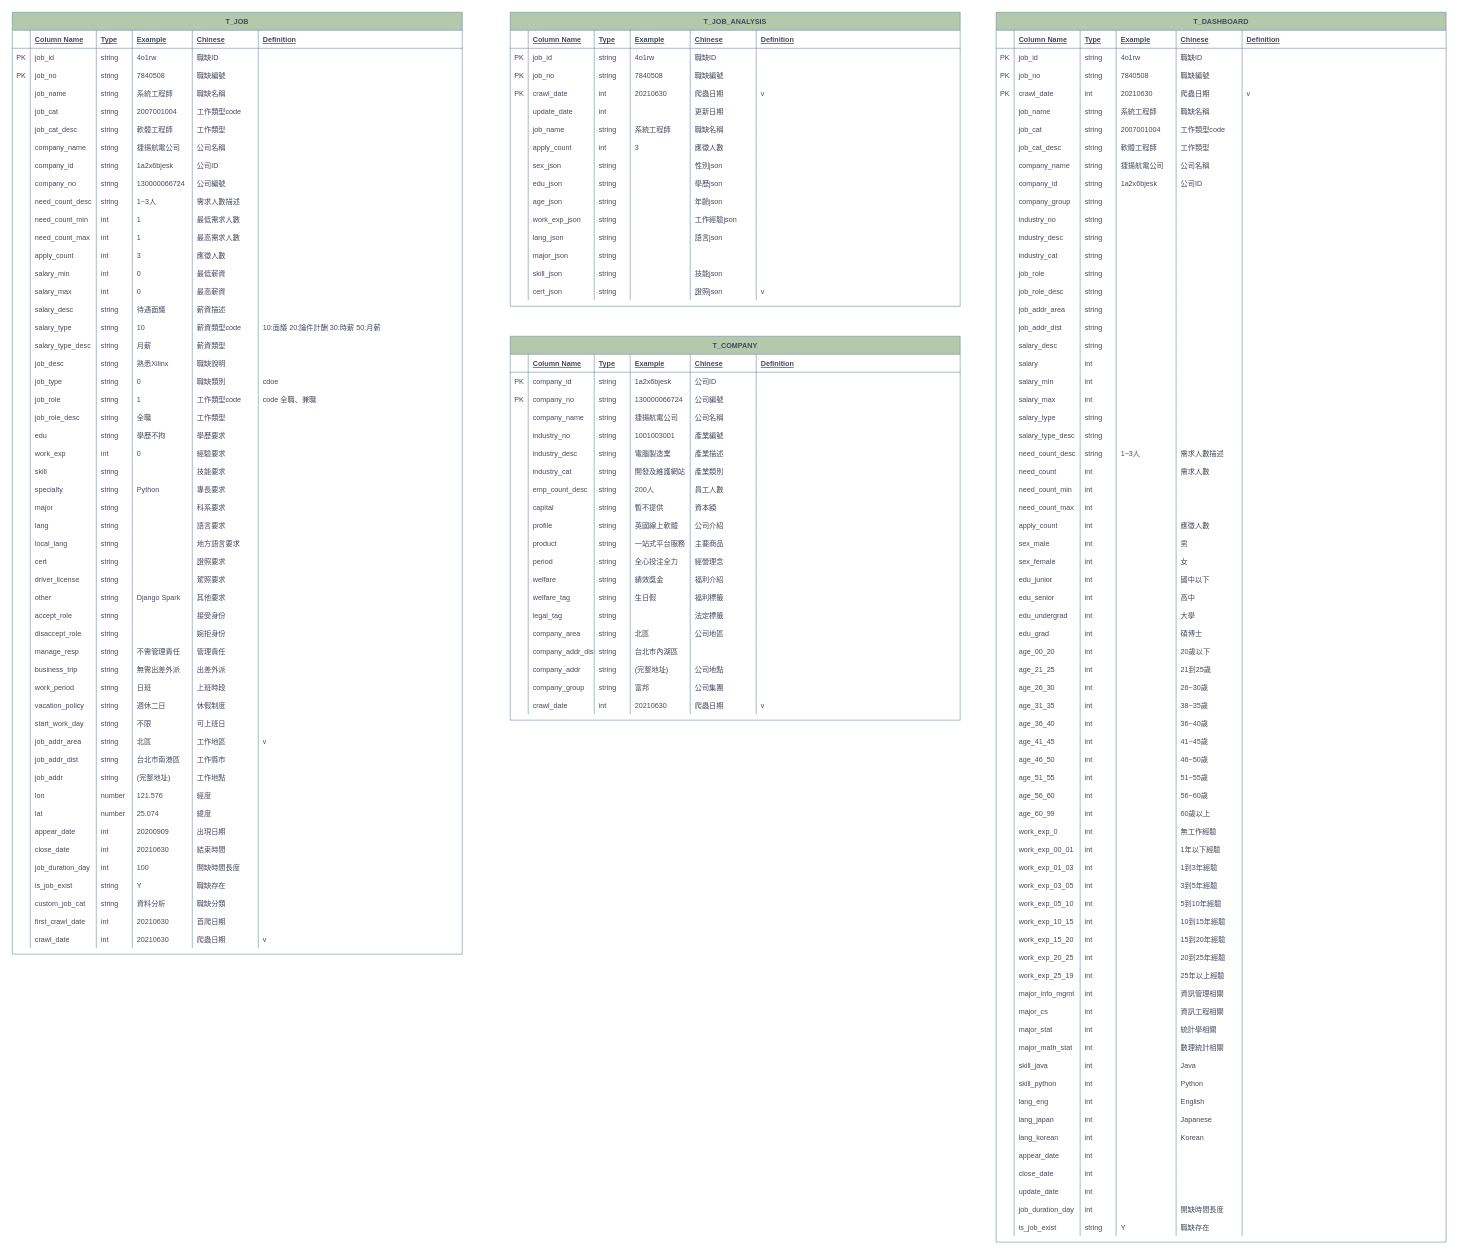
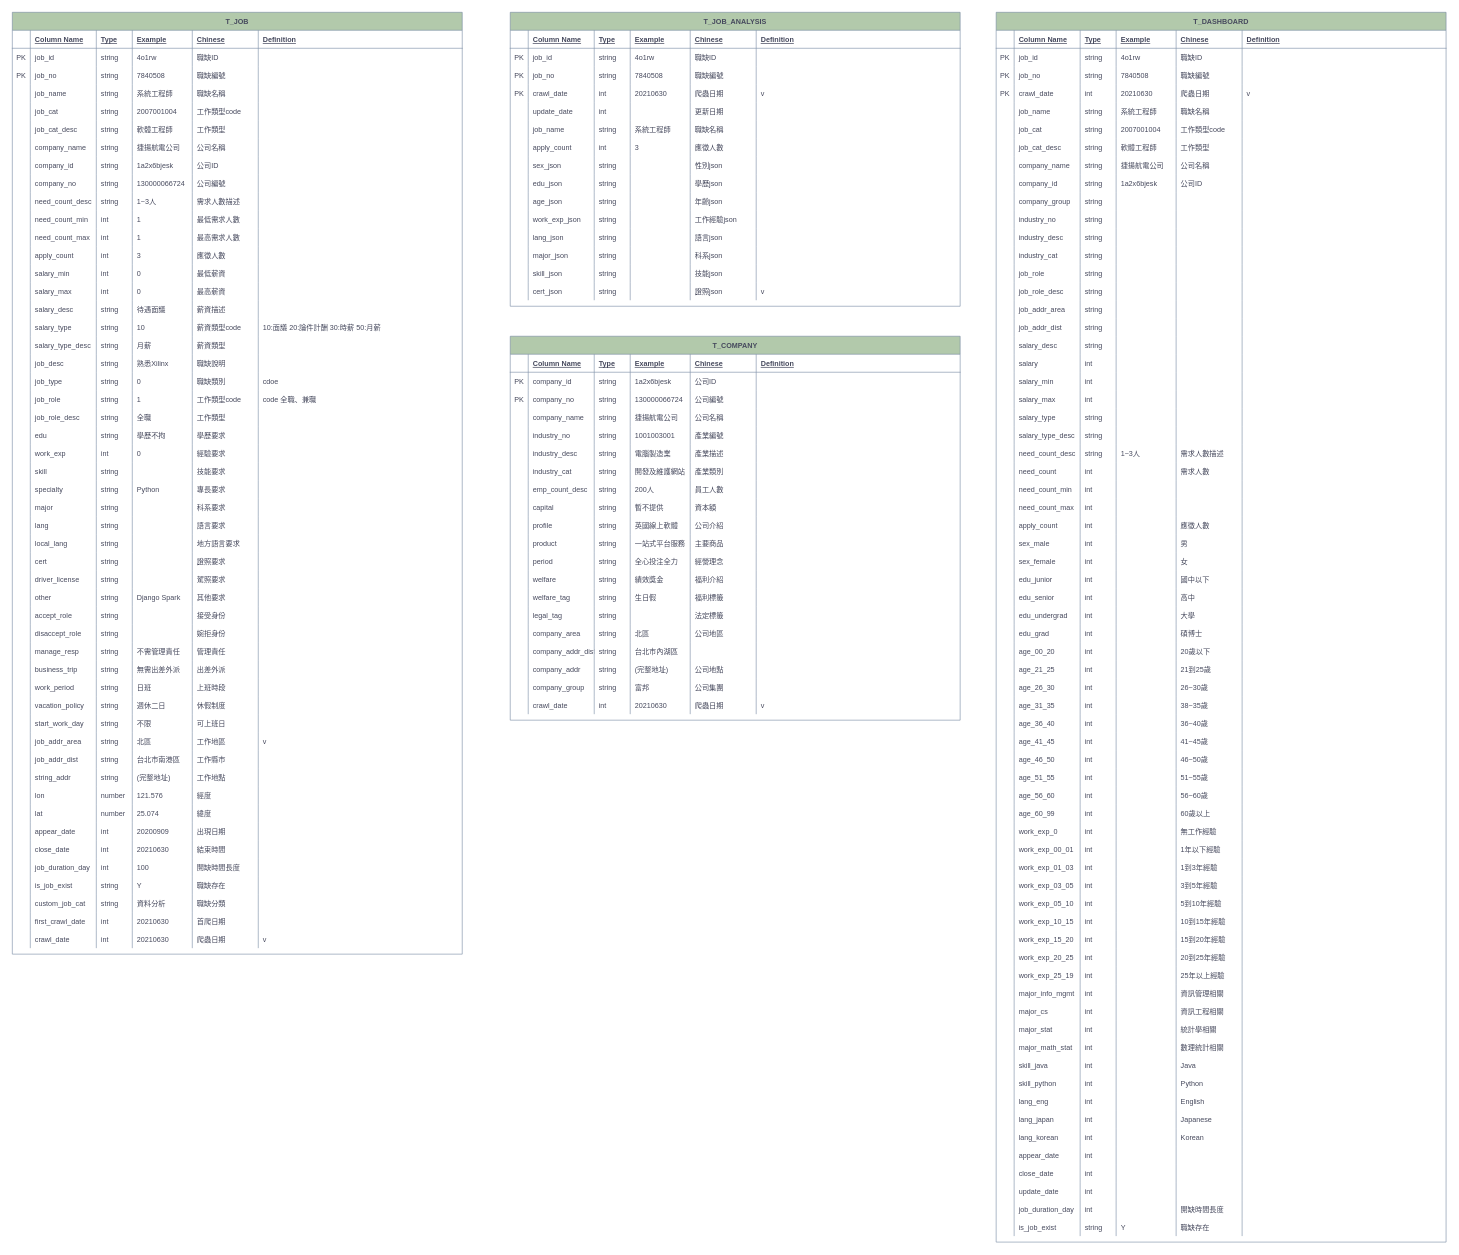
none -> (723, 255)
(51, 778) -> (56, 778)
